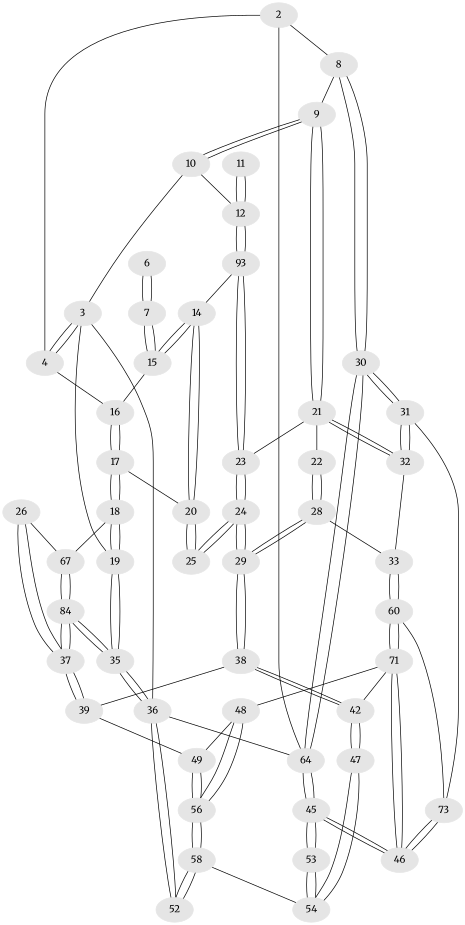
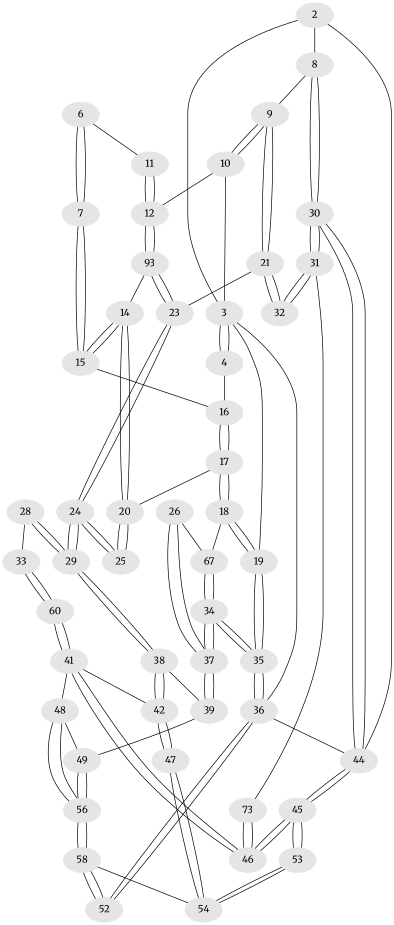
(47, 103) -> (188, 134)
none -> (115, 139)
(317, 462) -> none
(400, 512) -> none
(66, 612) -> (209, 612)
(394, 661) -> (69, 661)
(435, 707) -> none
(306, 761) -> (359, 761)
